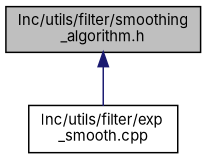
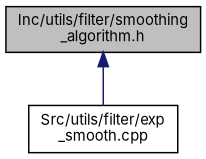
(103, 129) -> (103, 129)
